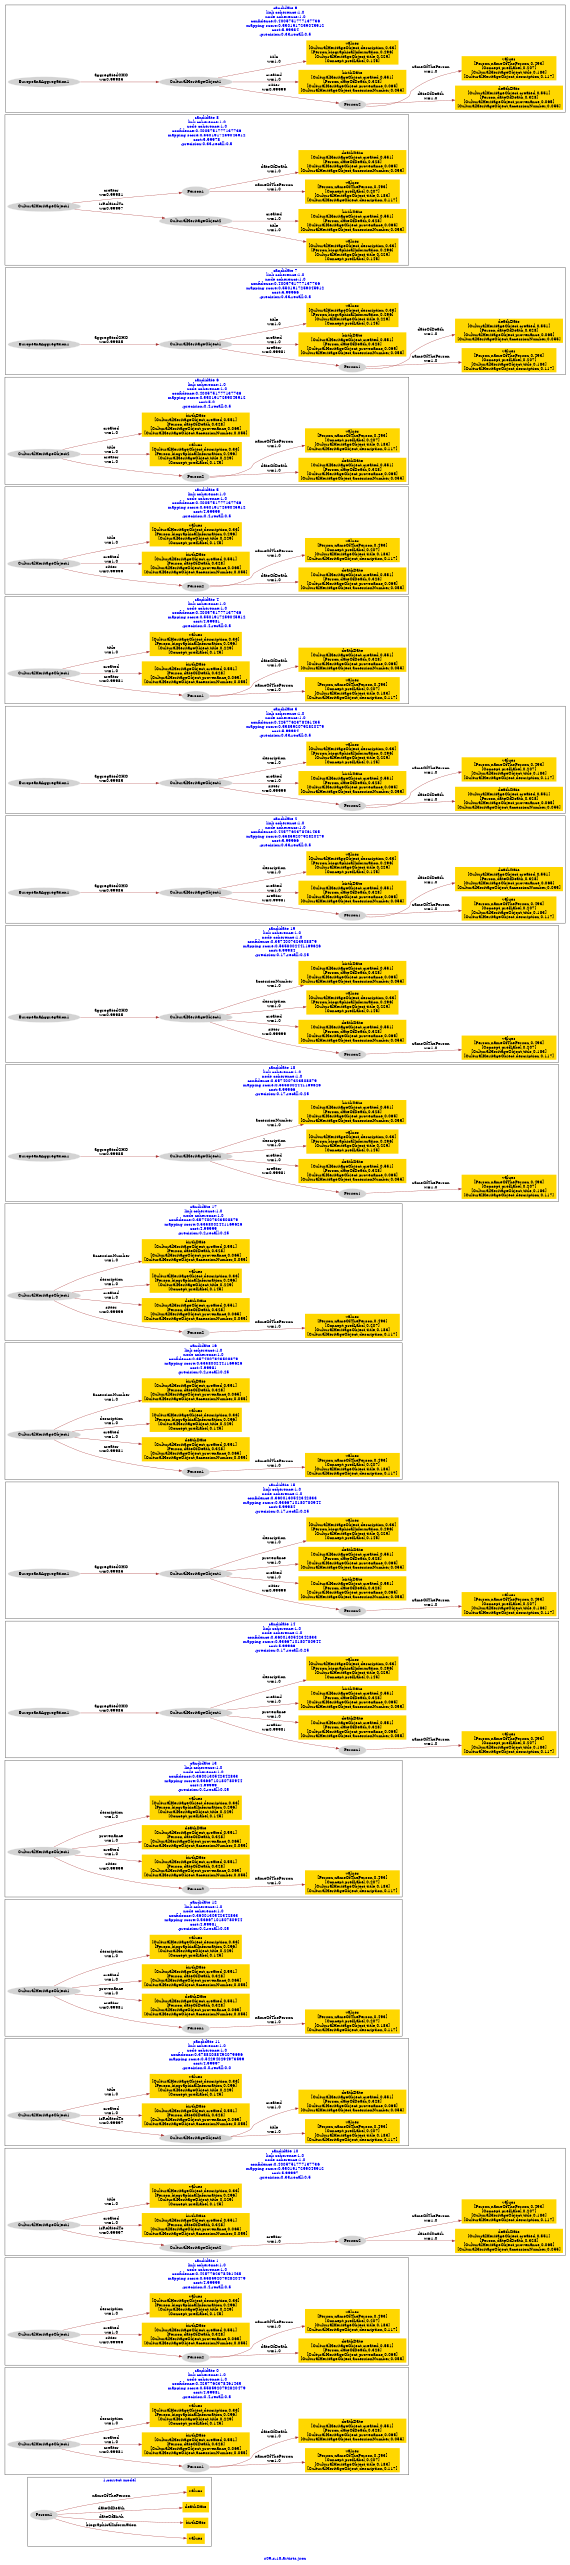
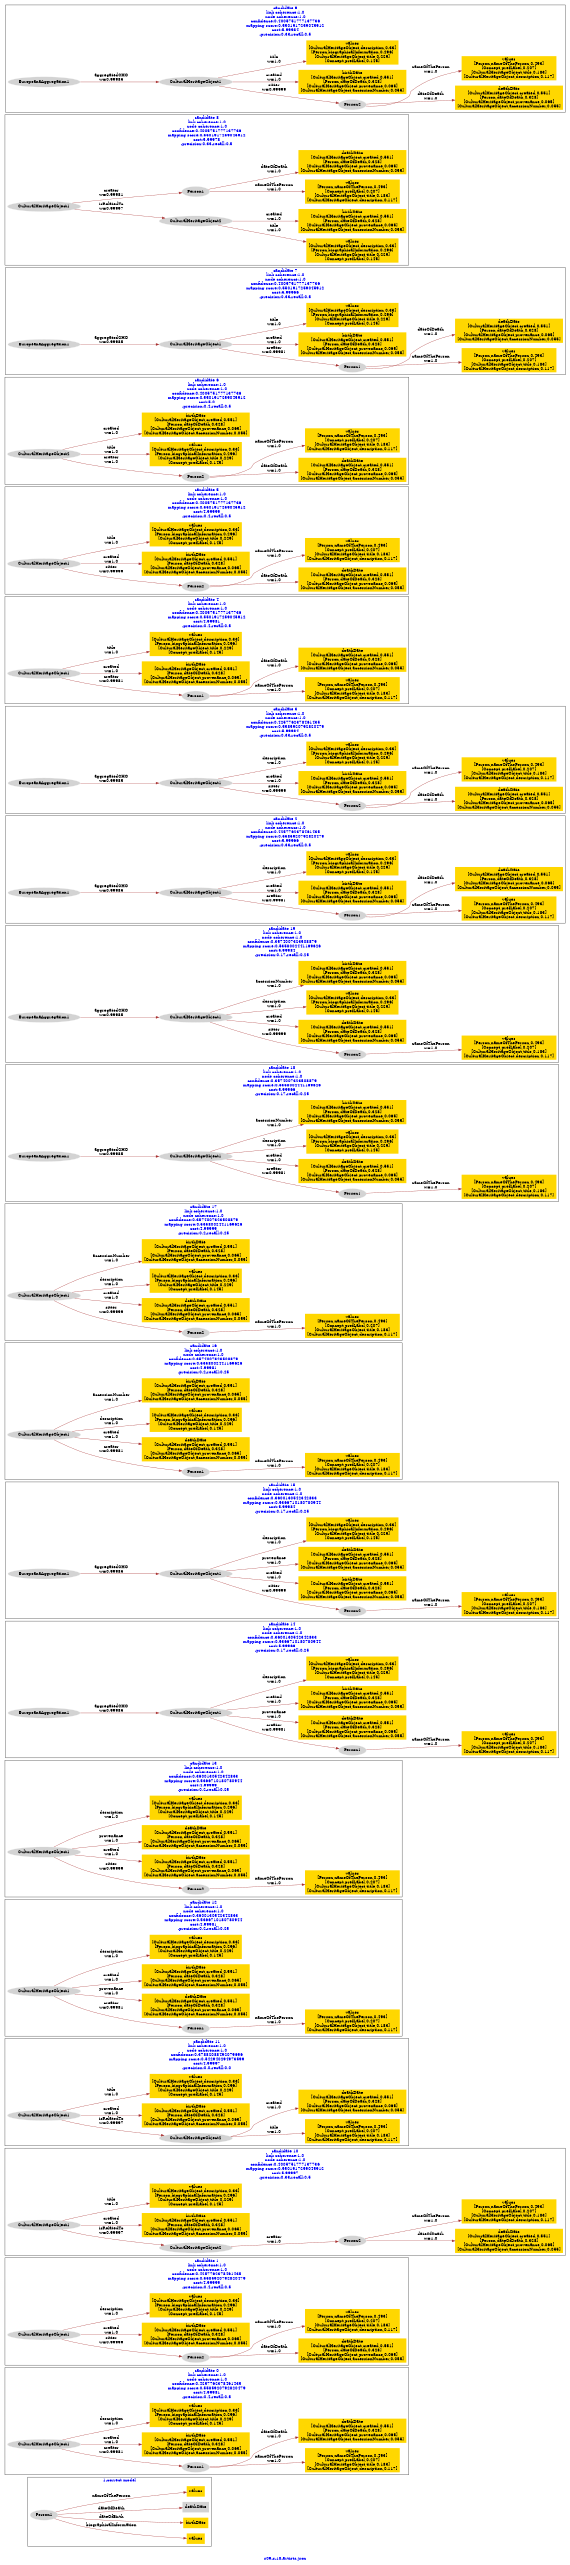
(196, 2507) -> (196, 2507)
